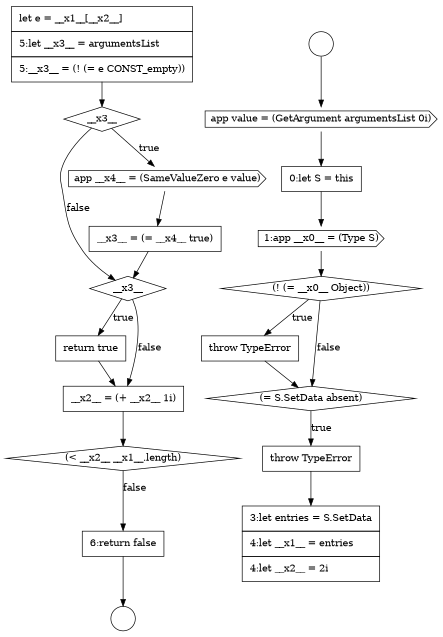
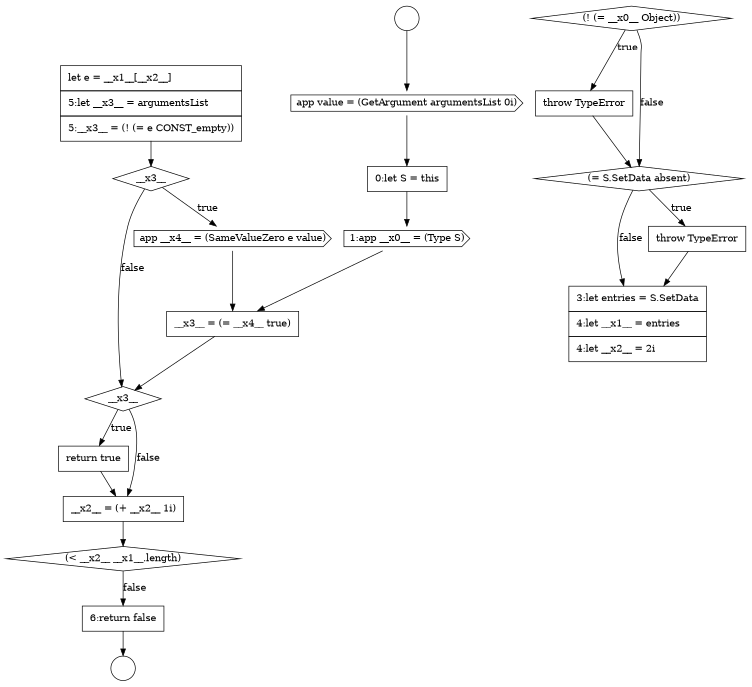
none -> (618, 233)
(321, 260) -> (323, 279)
